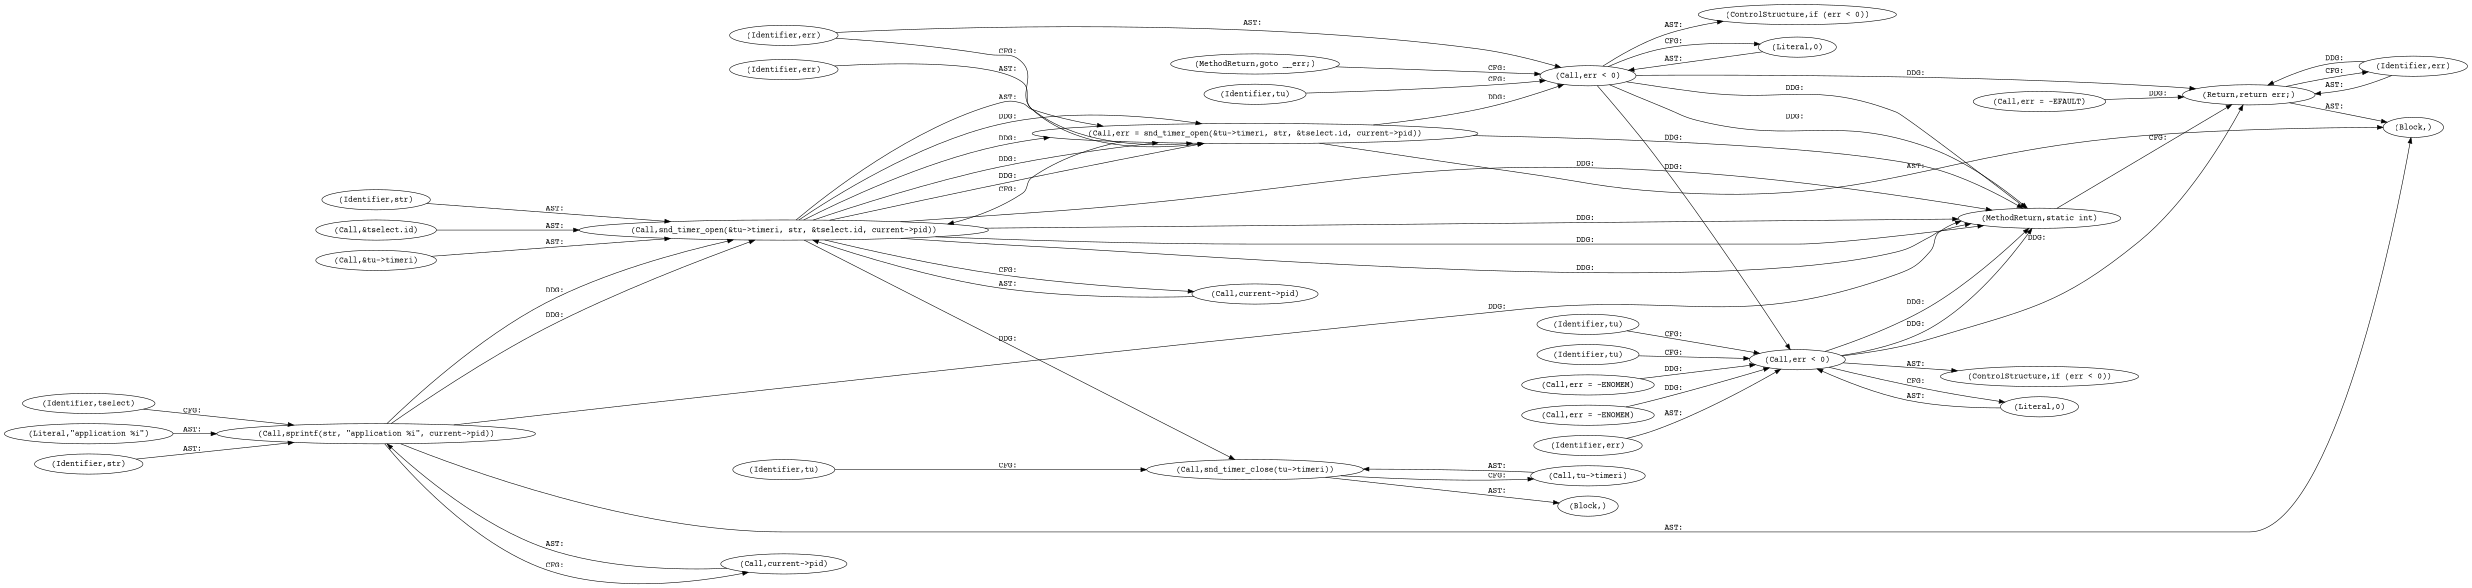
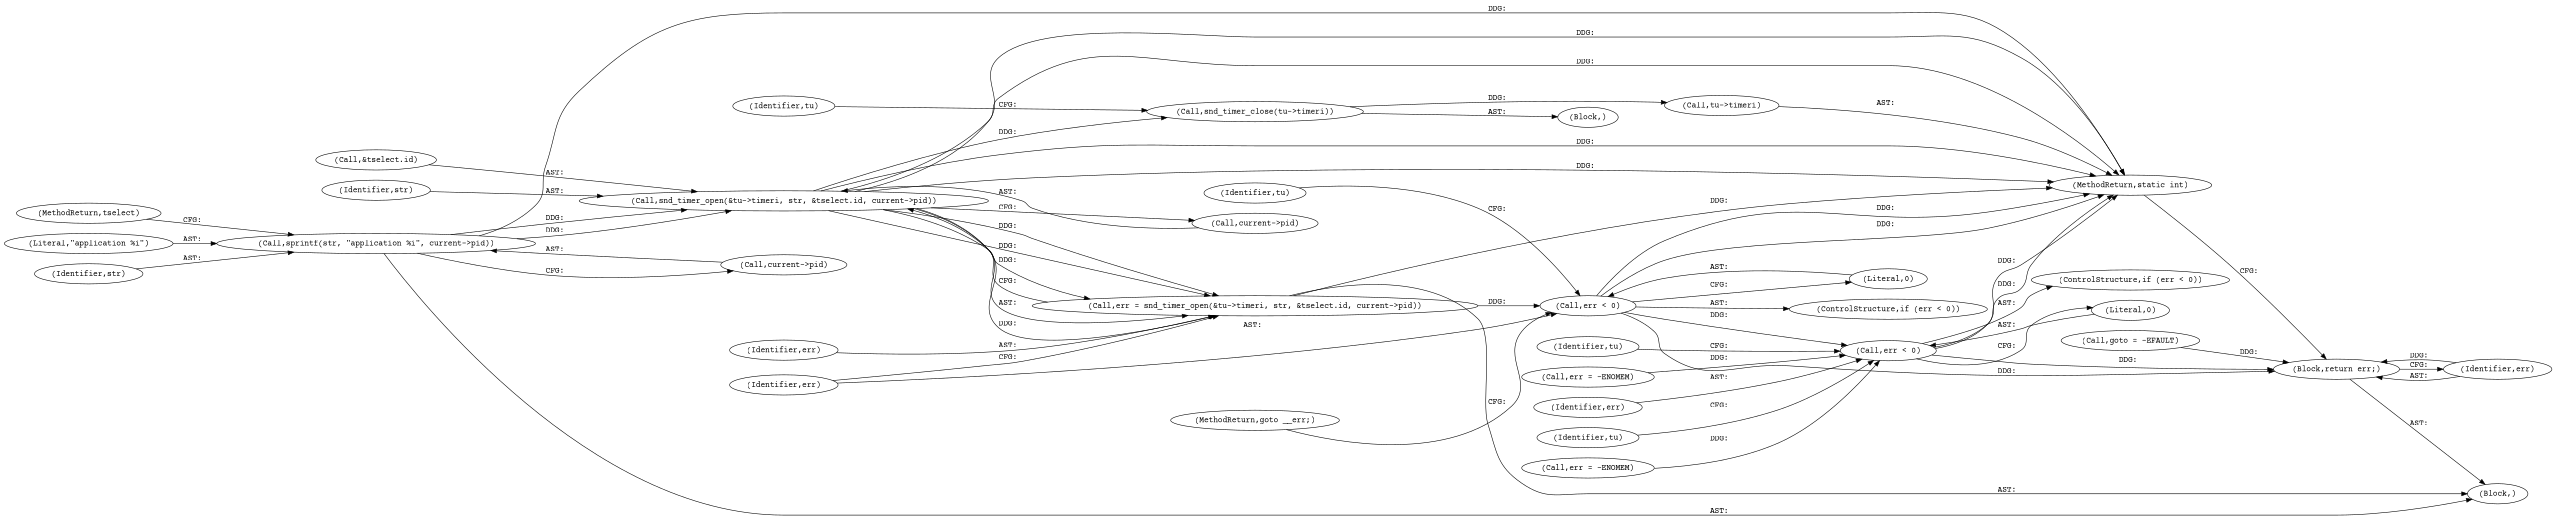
(2249, 95) -> (2336, 369)
(2039, 102) -> (2130, 341)
(376, 260) -> none
(89, 403) -> (89, 213)
(1452, 470) -> (1947, 123)
(1500, 476) -> (1500, 98)
